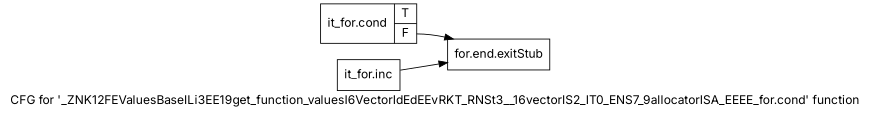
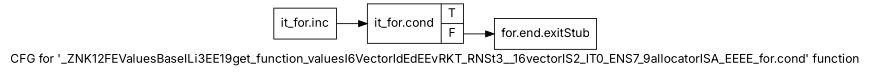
(420, 67) -> (347, 24)
